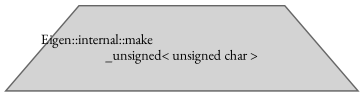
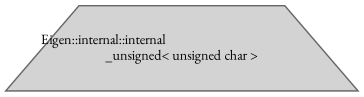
(182, 48) -> (182, 48)
